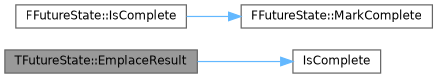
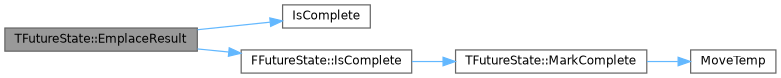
(337, 16) -> (551, 62)
none -> (213, 50)
none -> (733, 62)
